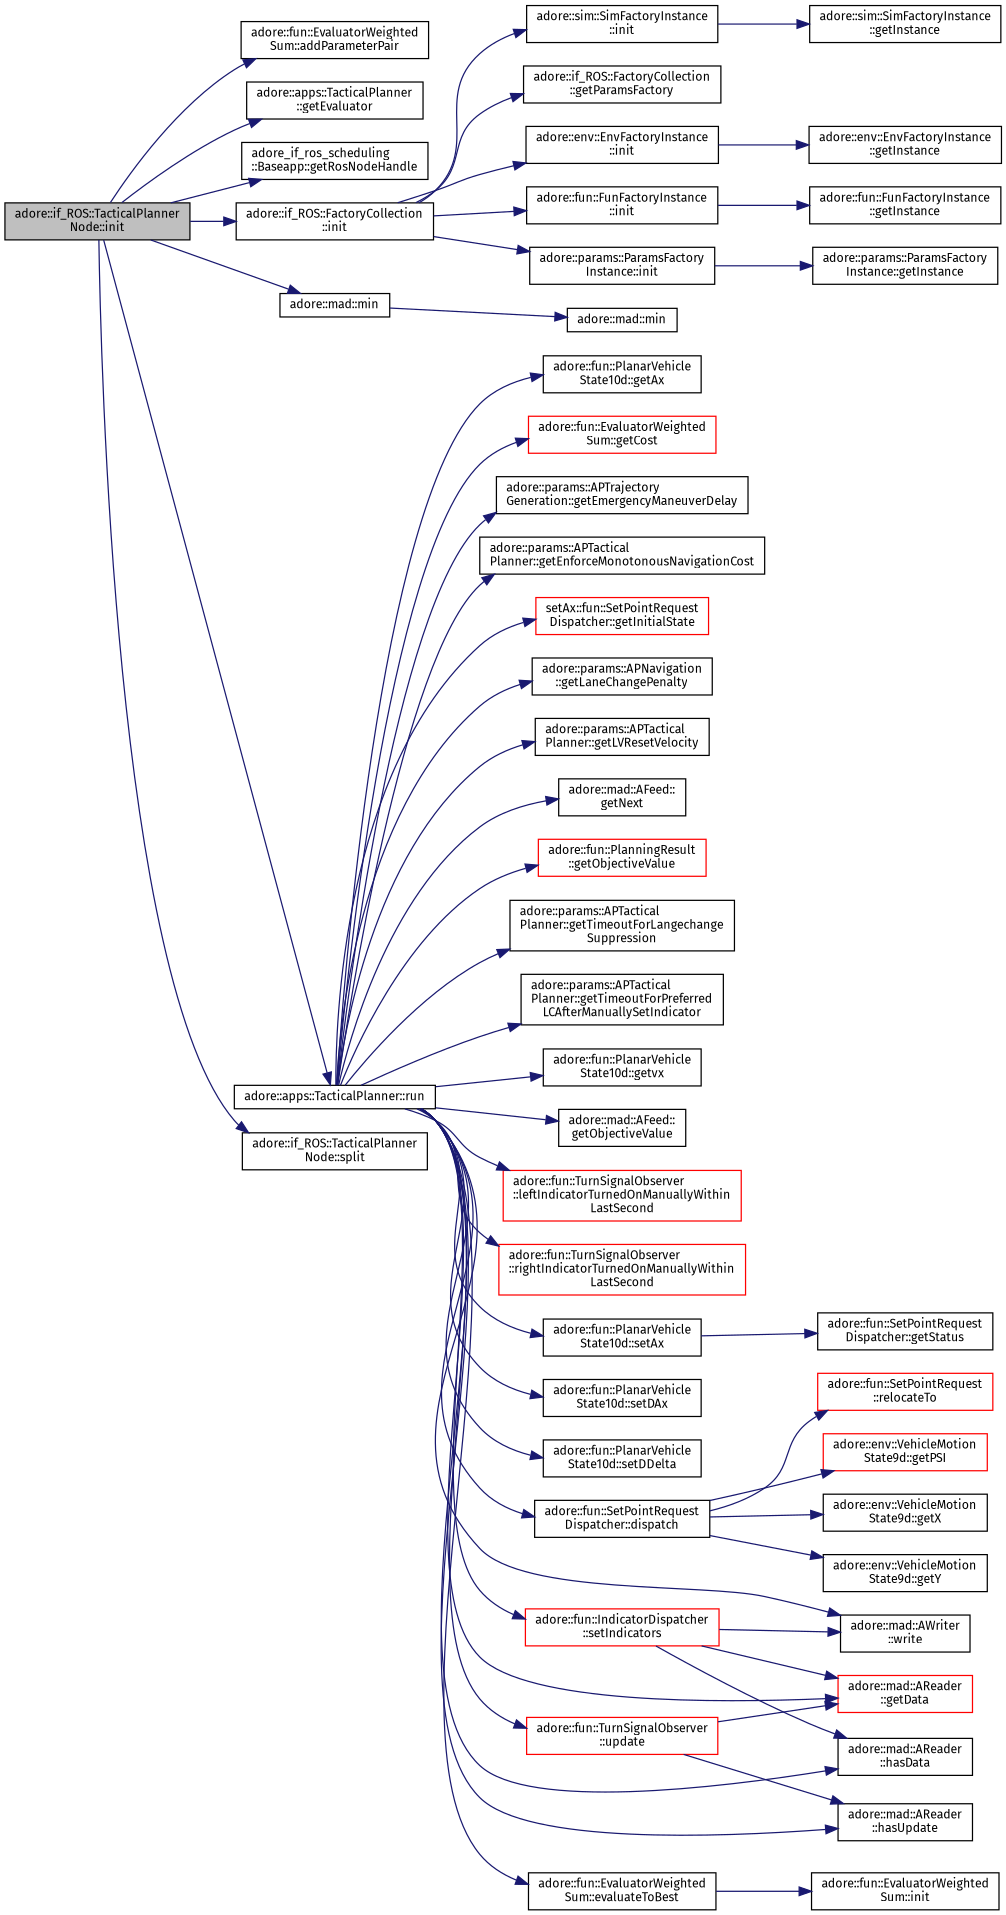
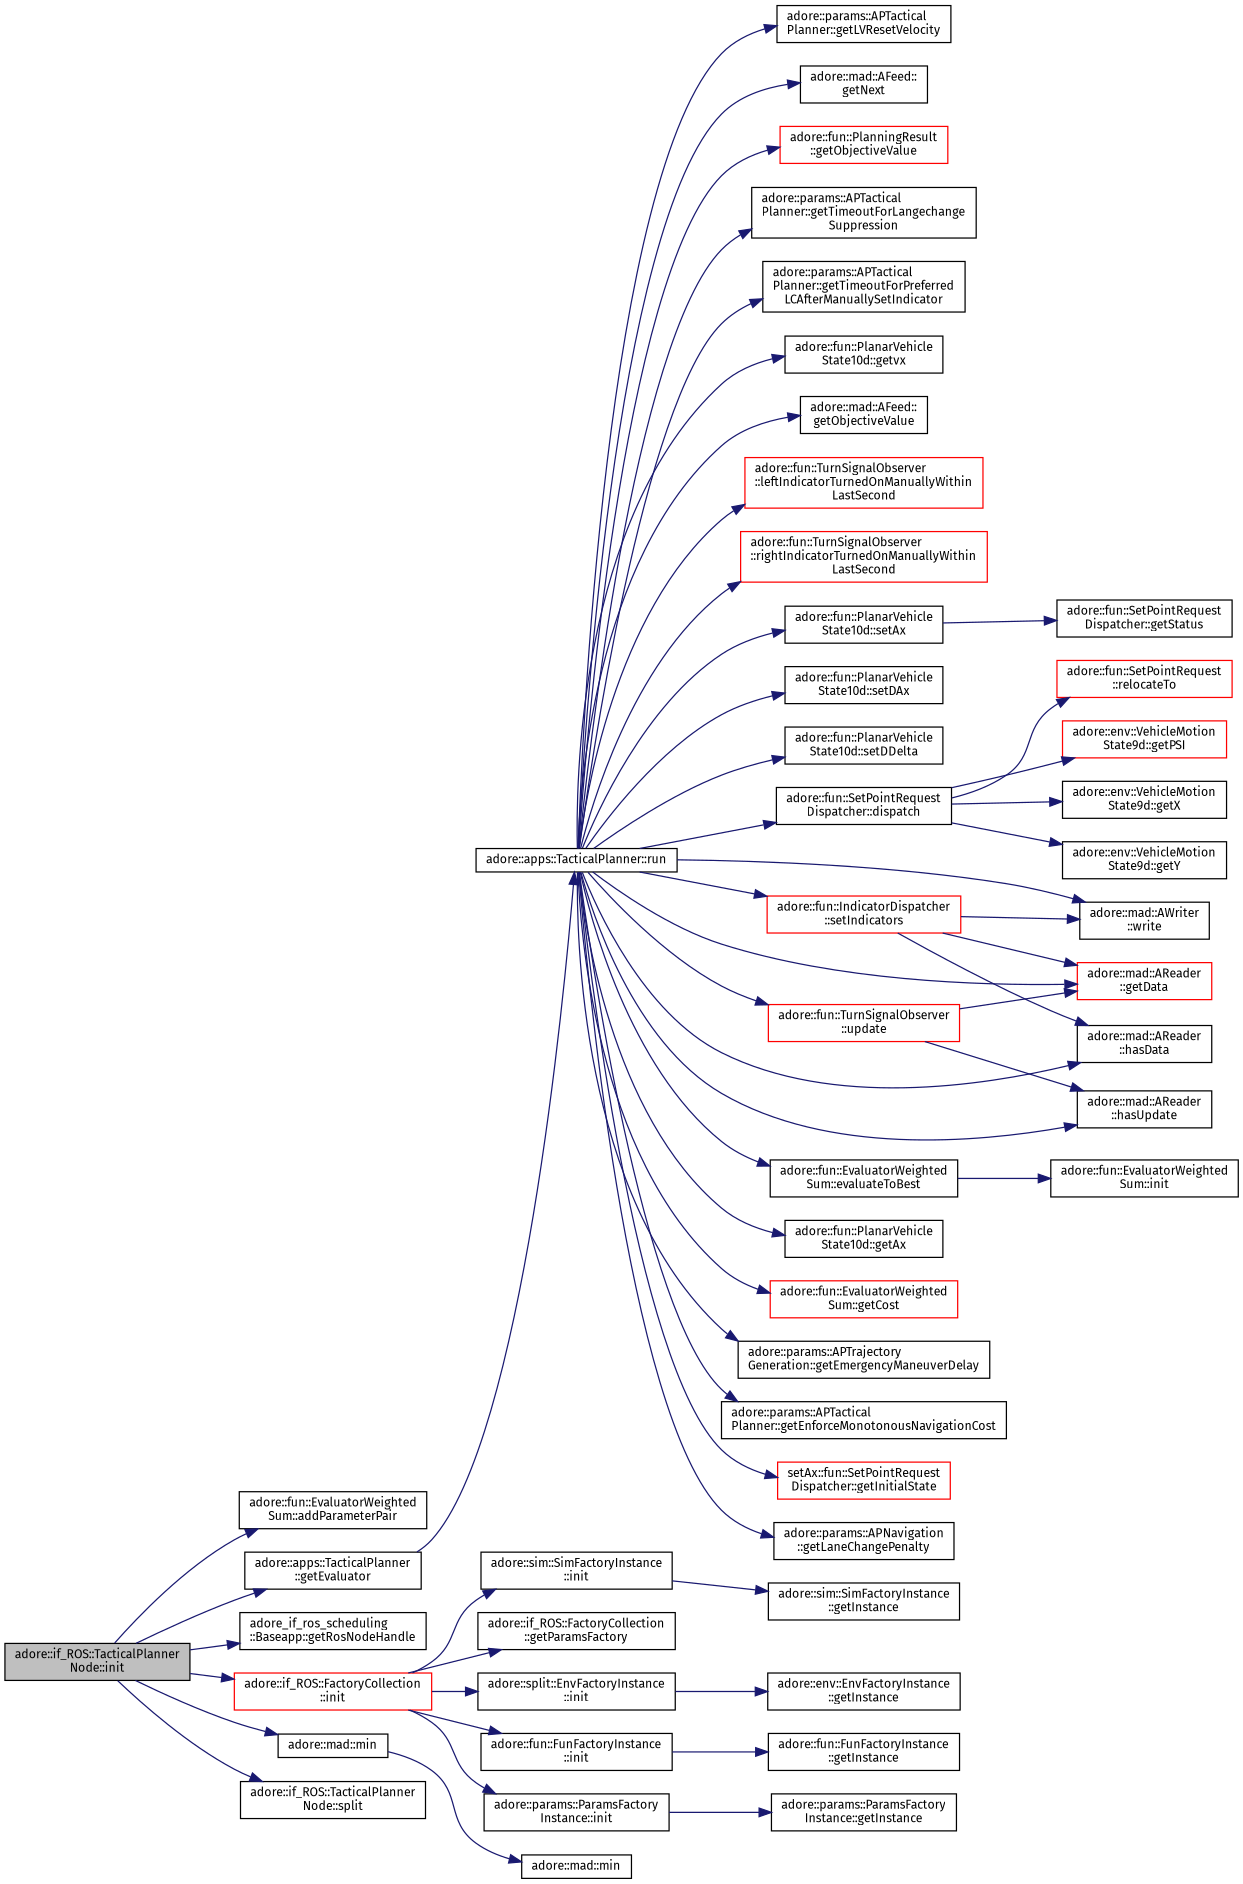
(622, 145) -> (577, 1692)
(335, 221) -> (333, 1692)
(215, 657) -> (531, 1229)
